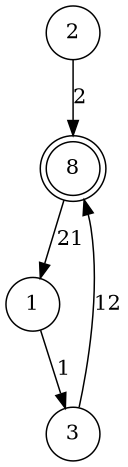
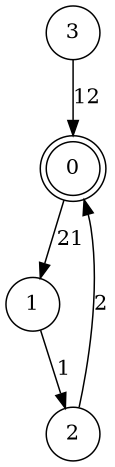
(73, 169) -> (73, 169)
(51, 362) -> (51, 362)
